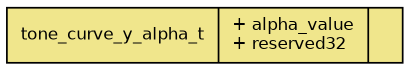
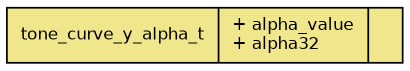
(290, 44) -> (276, 44)
